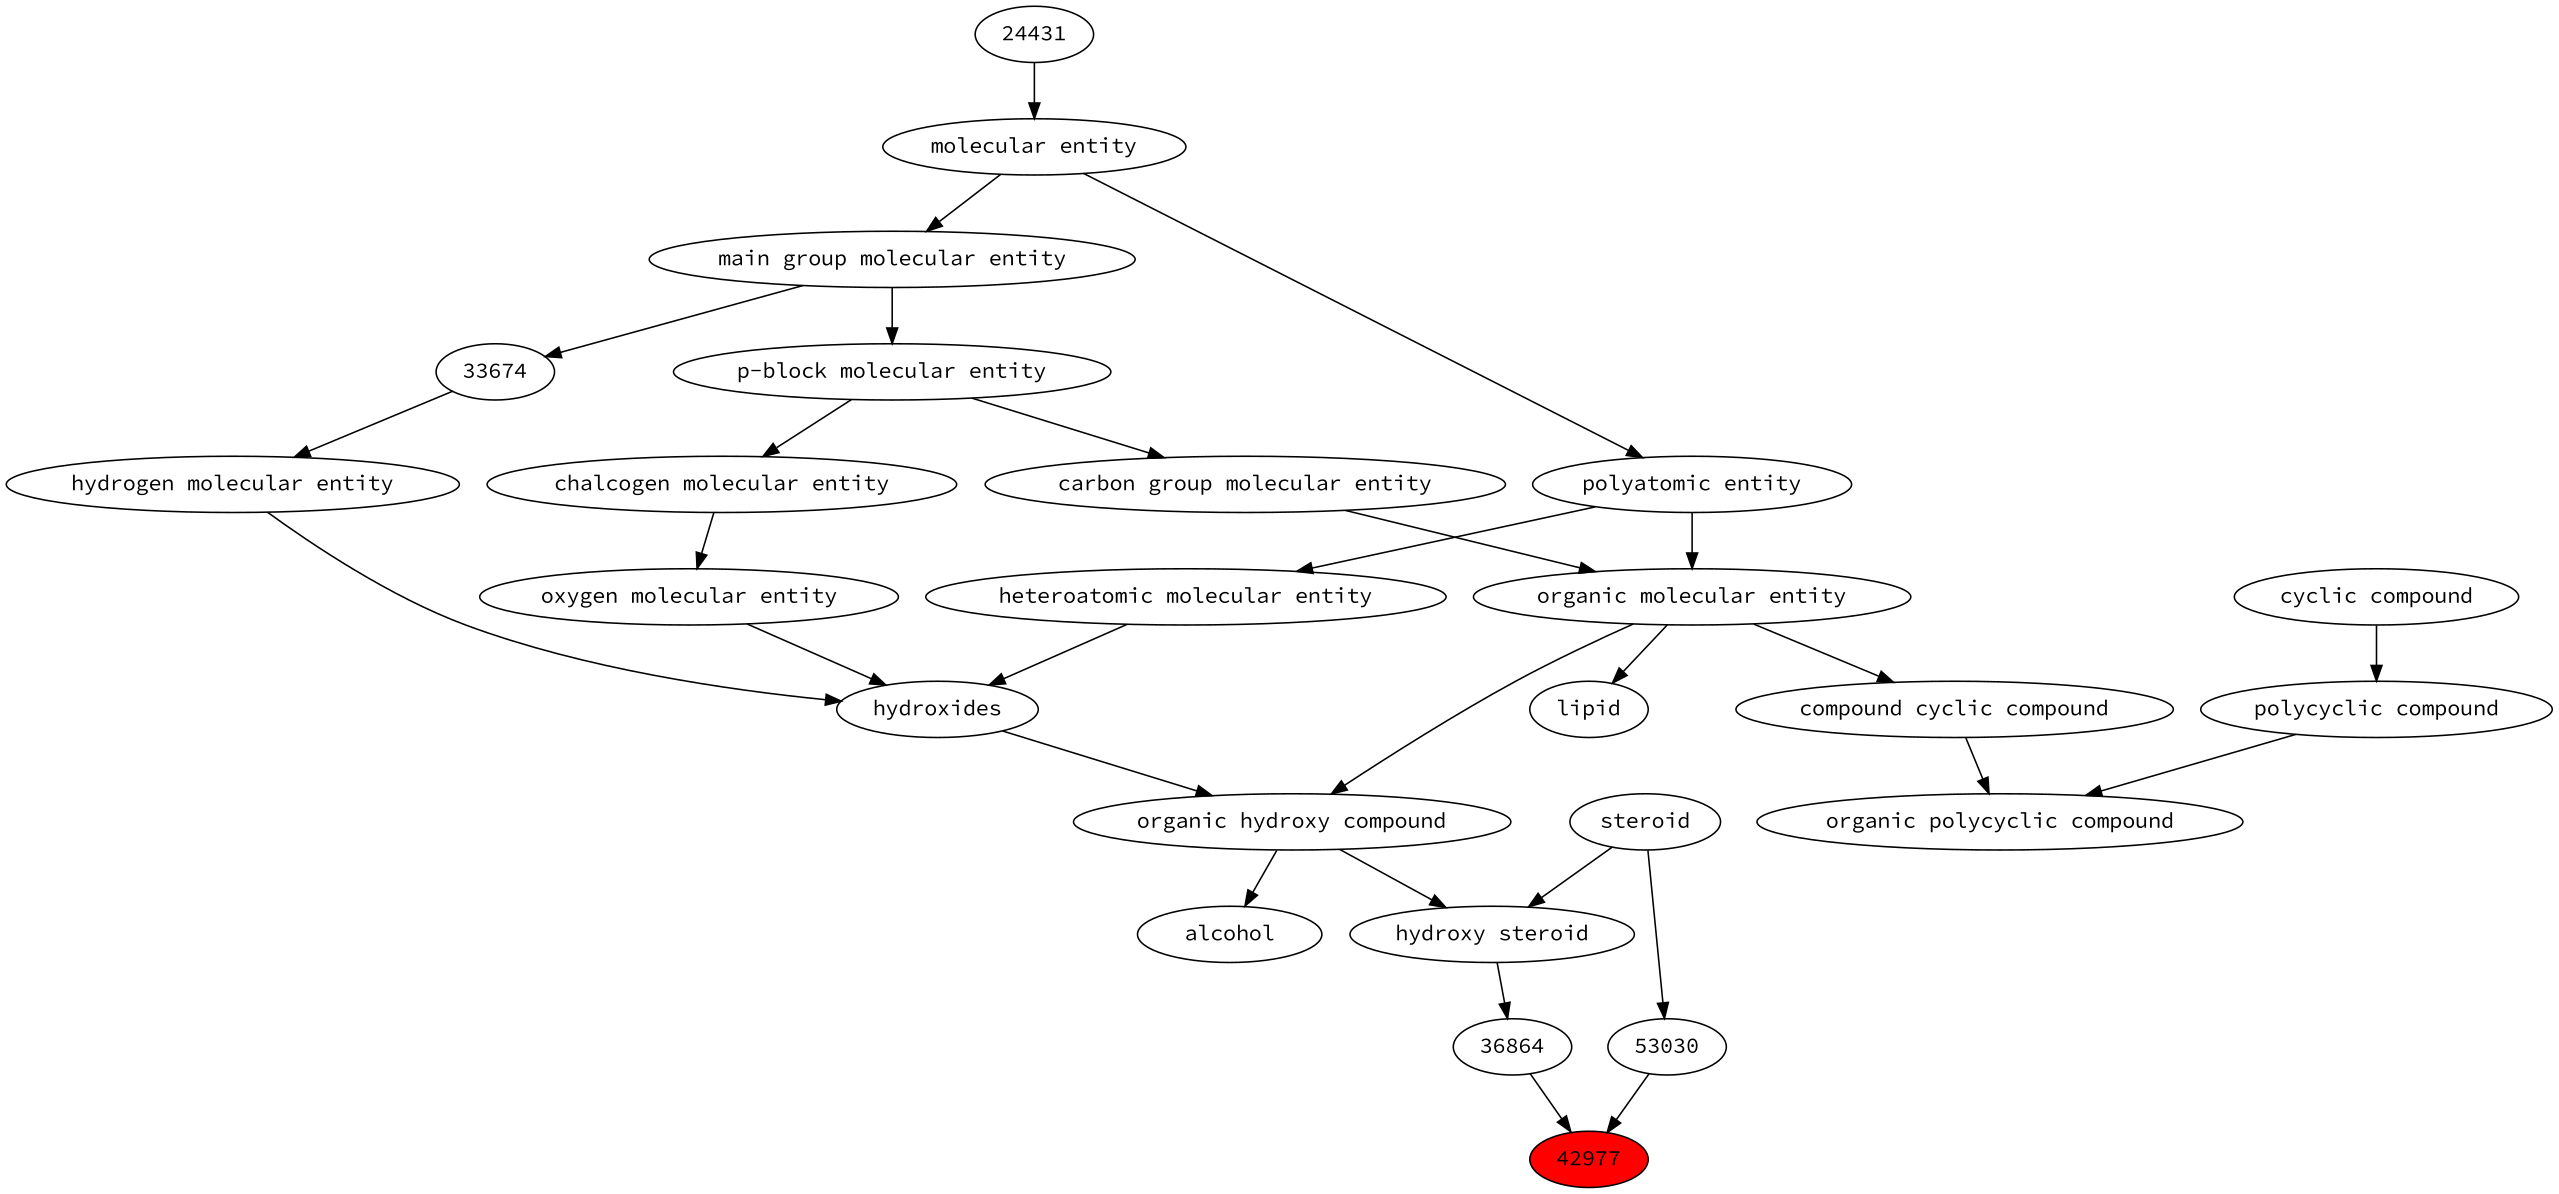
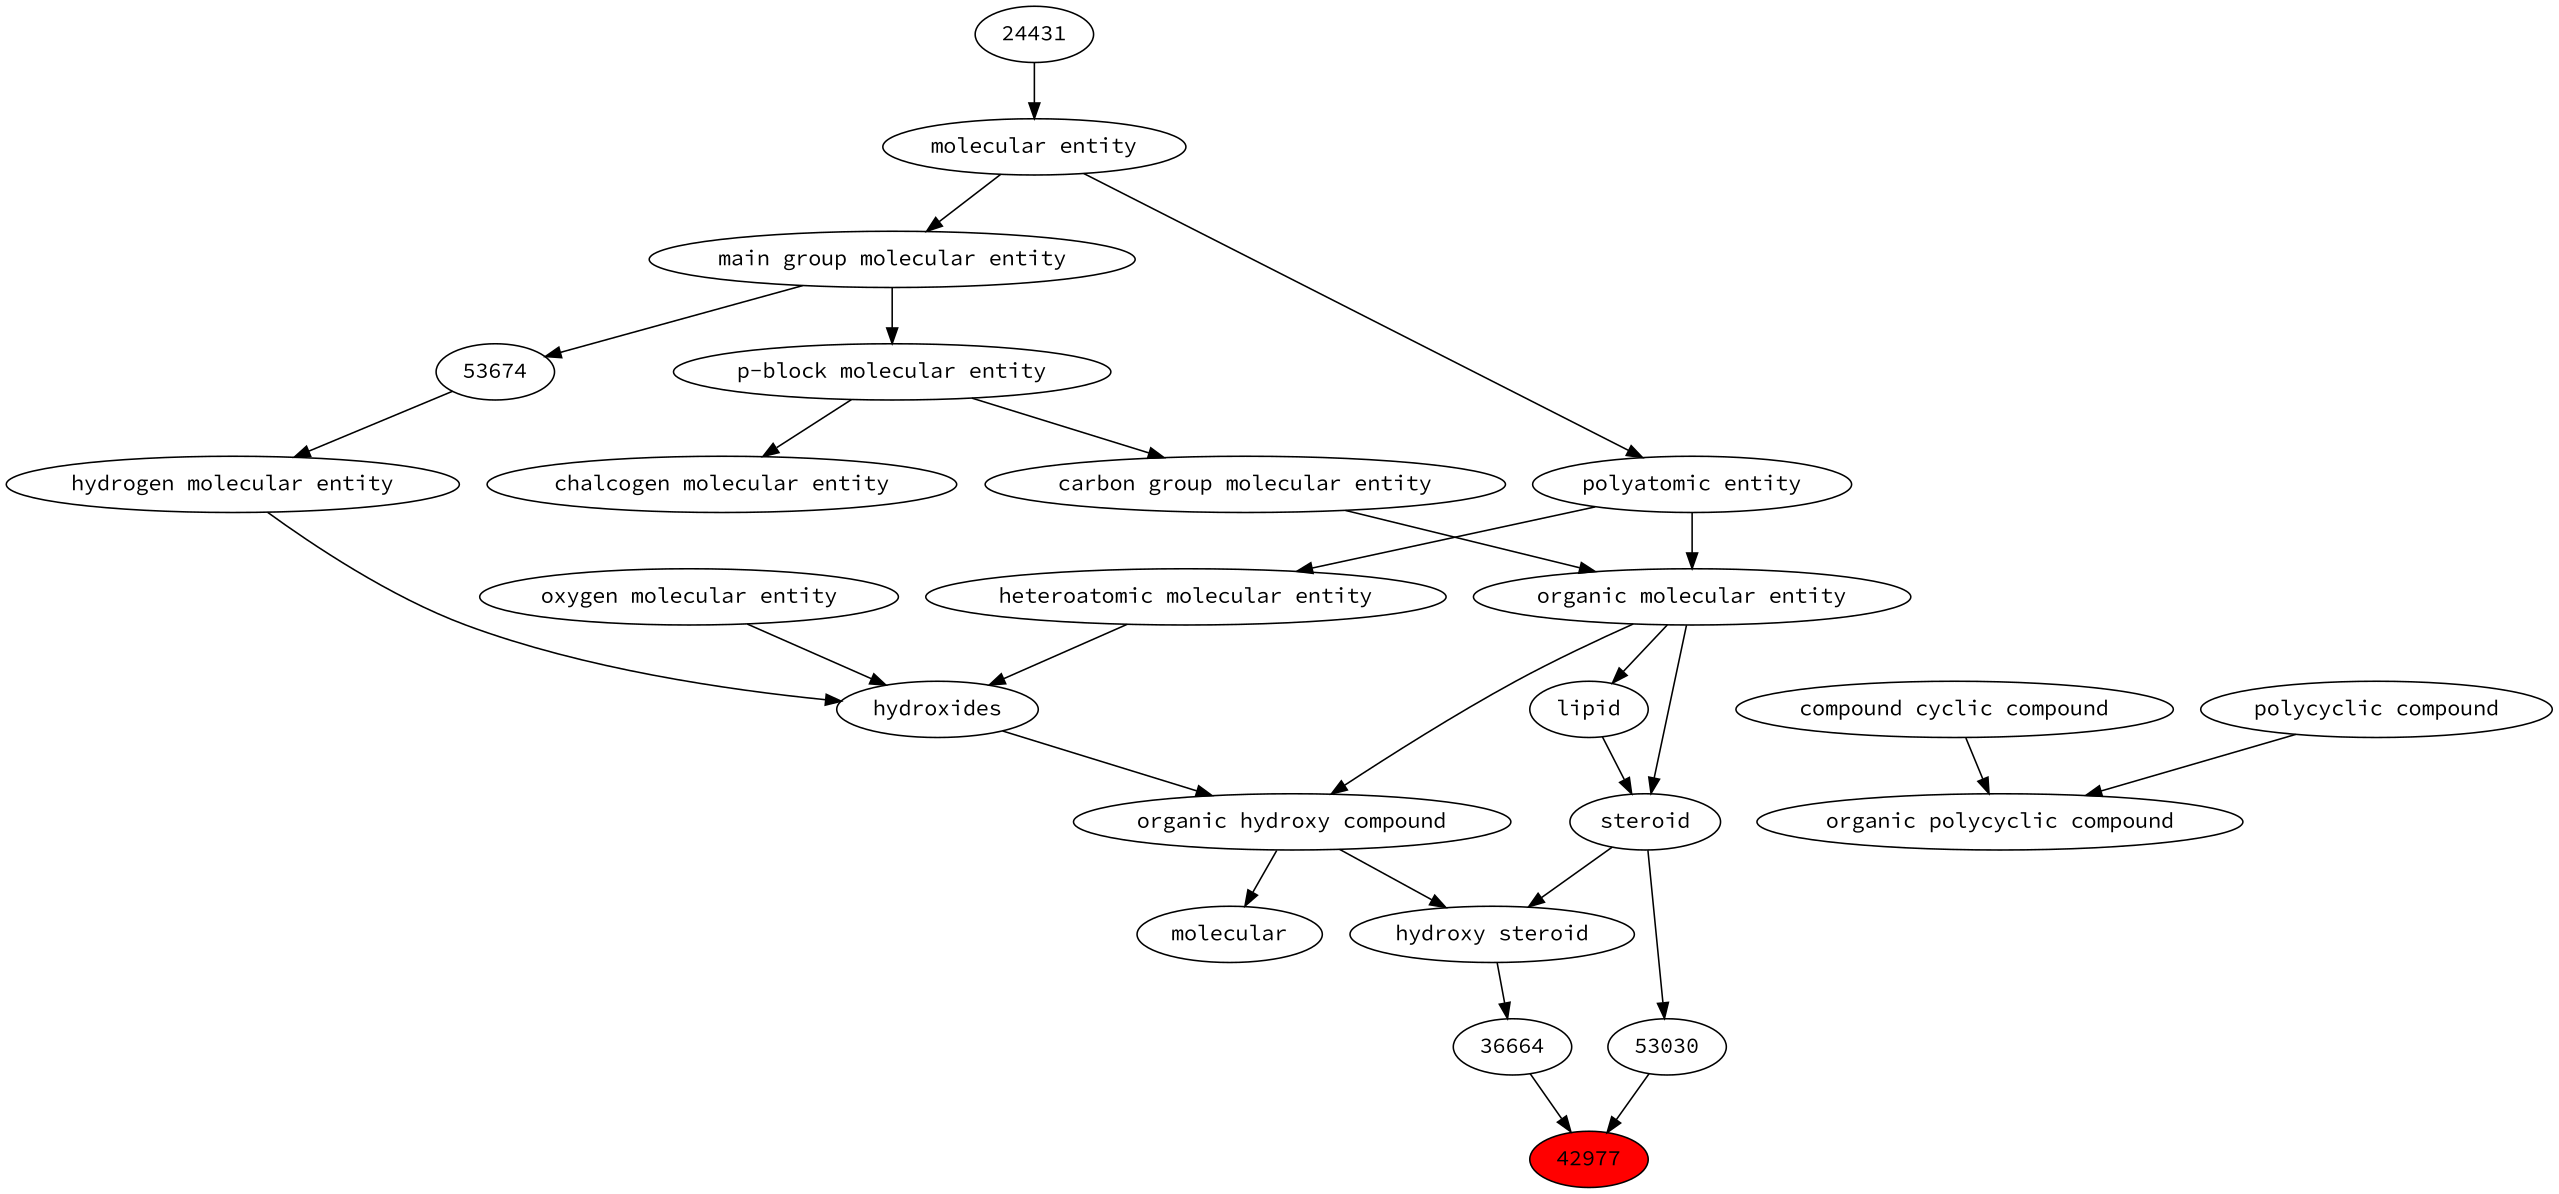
(495, 372) -> (495, 372)
(708, 533) -> none
(2377, 597) -> none
(1816, 650) -> (1670, 702)
none -> (1613, 758)
(1230, 934) -> (1230, 934)
(1512, 1047) -> (1512, 1047)
